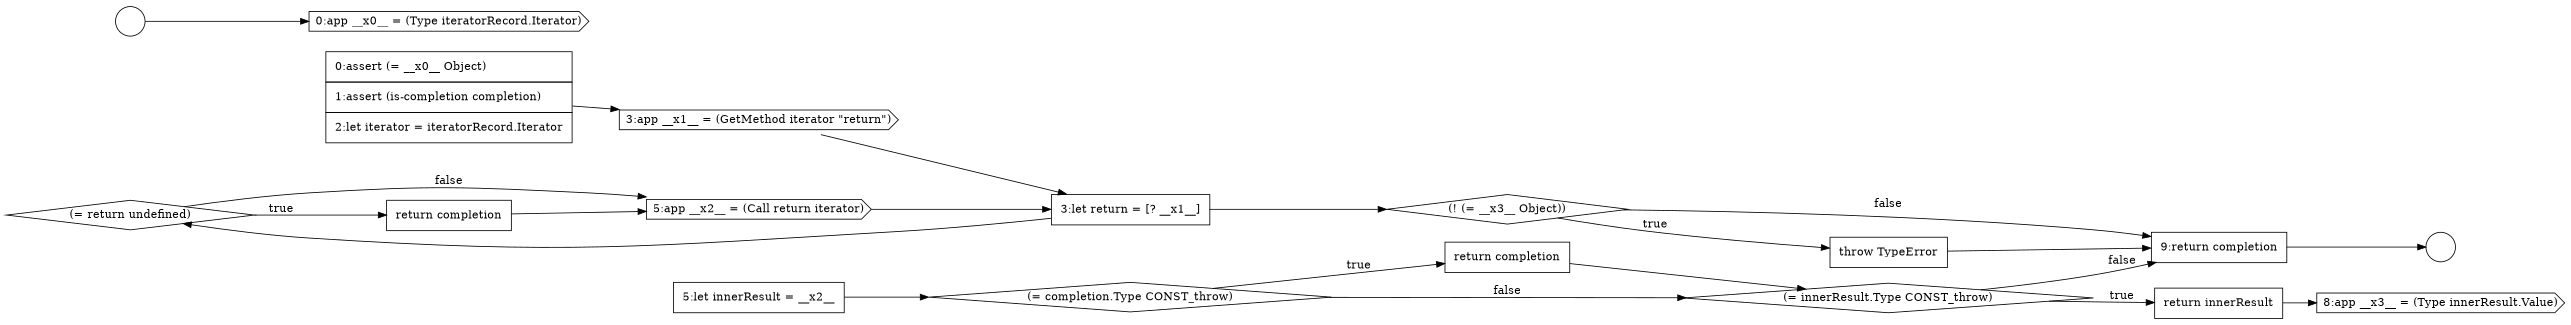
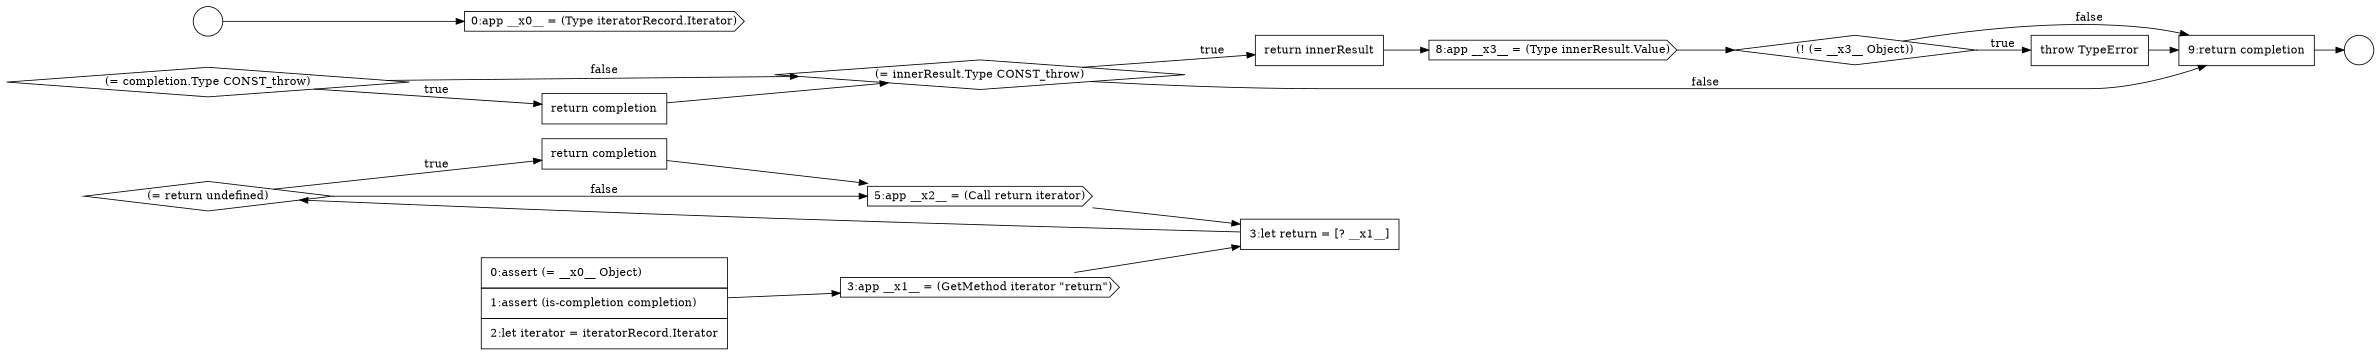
(1294, 209) -> (1701, 50)
(759, 297) -> none
